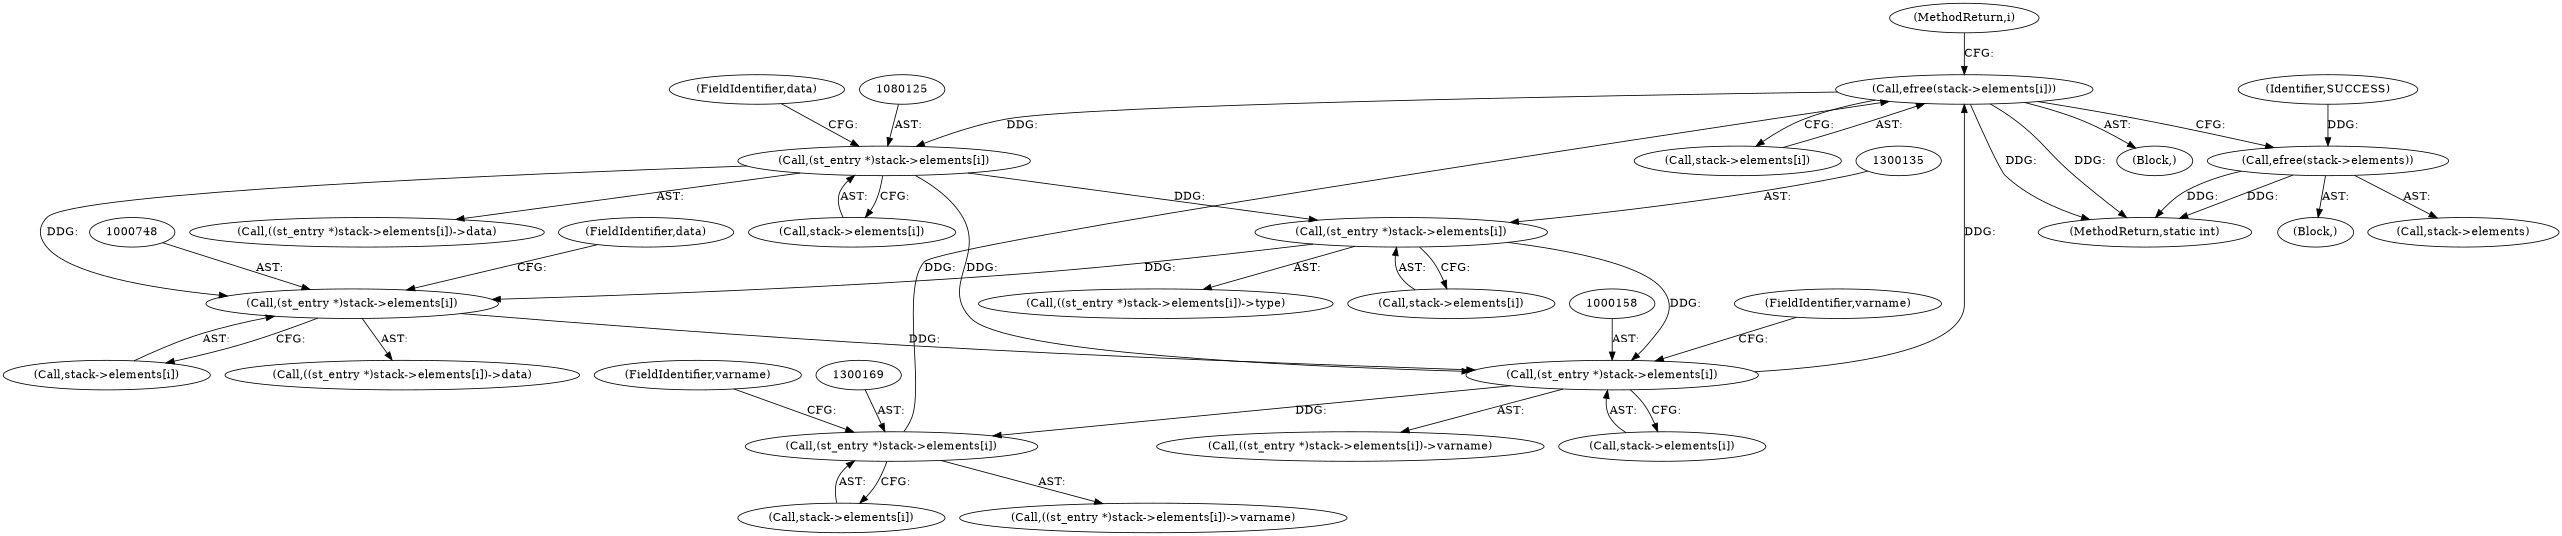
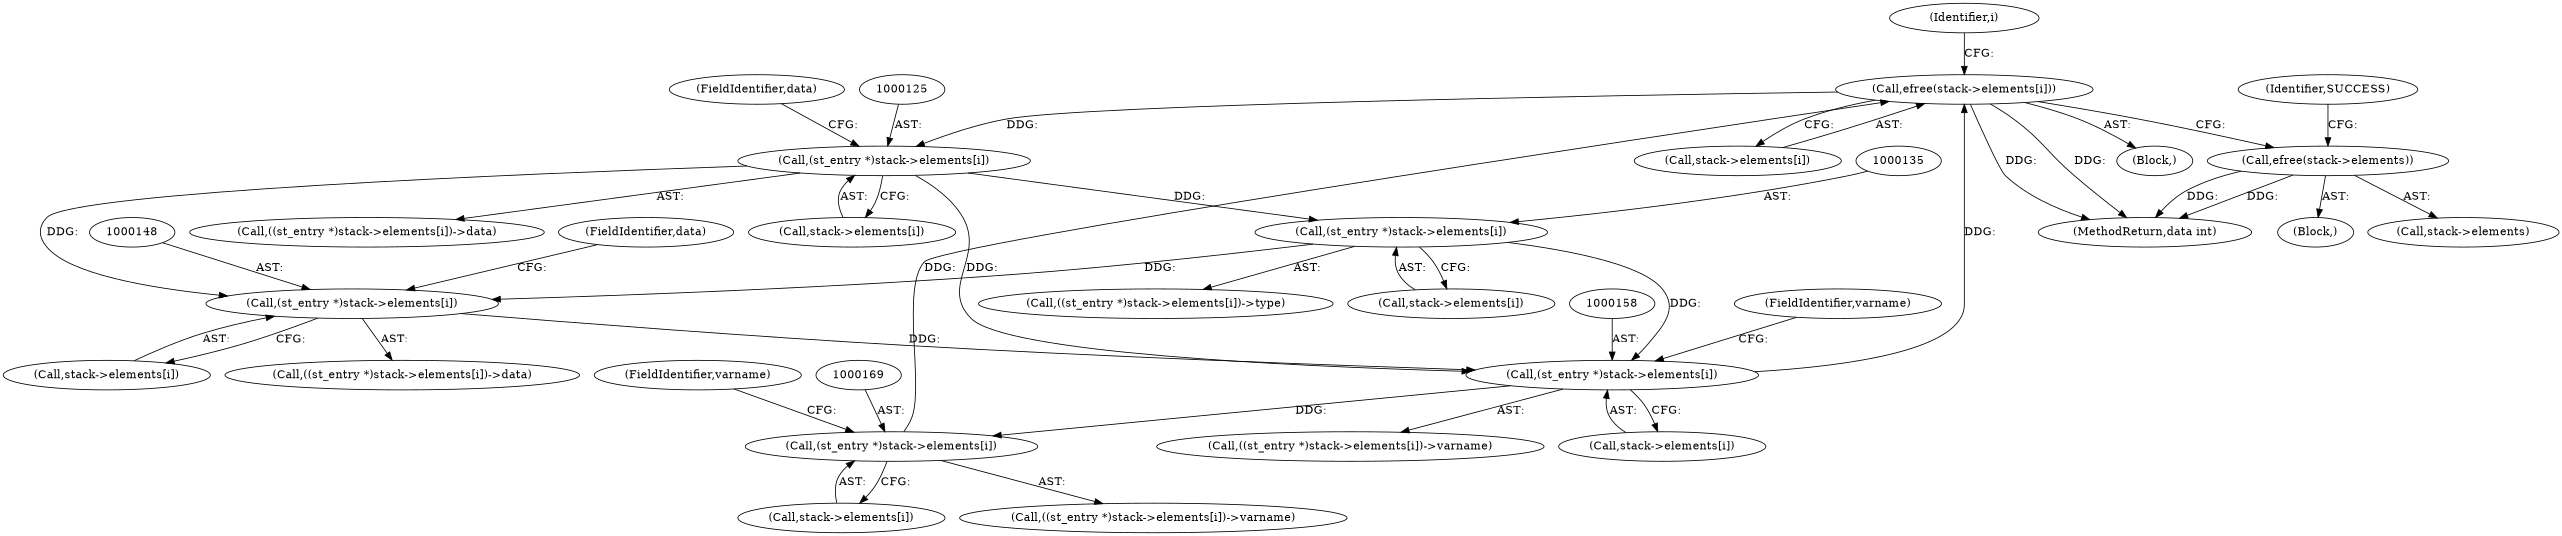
(1964, 18) -> (1964, 18)
(902, 89) -> (902, 89)
(2345, 125) -> (2345, 125)
(1899, 161) -> (1899, 161)
(132, 232) -> (132, 232)
(2145, 232) -> (2145, 232)
(859, 375) -> (859, 375)
